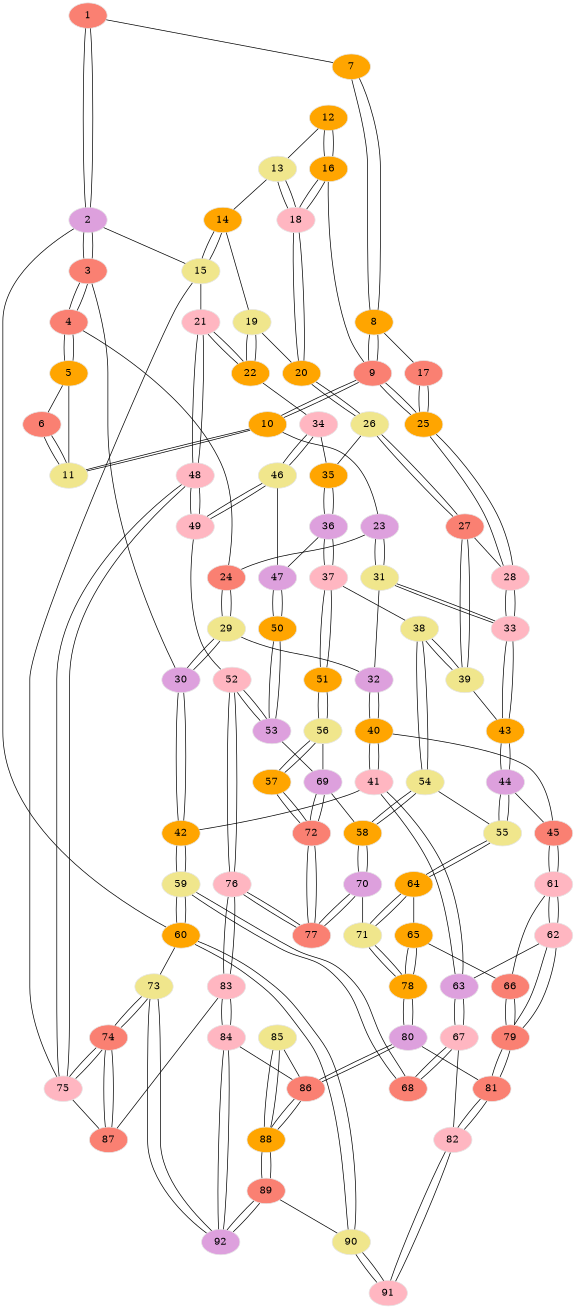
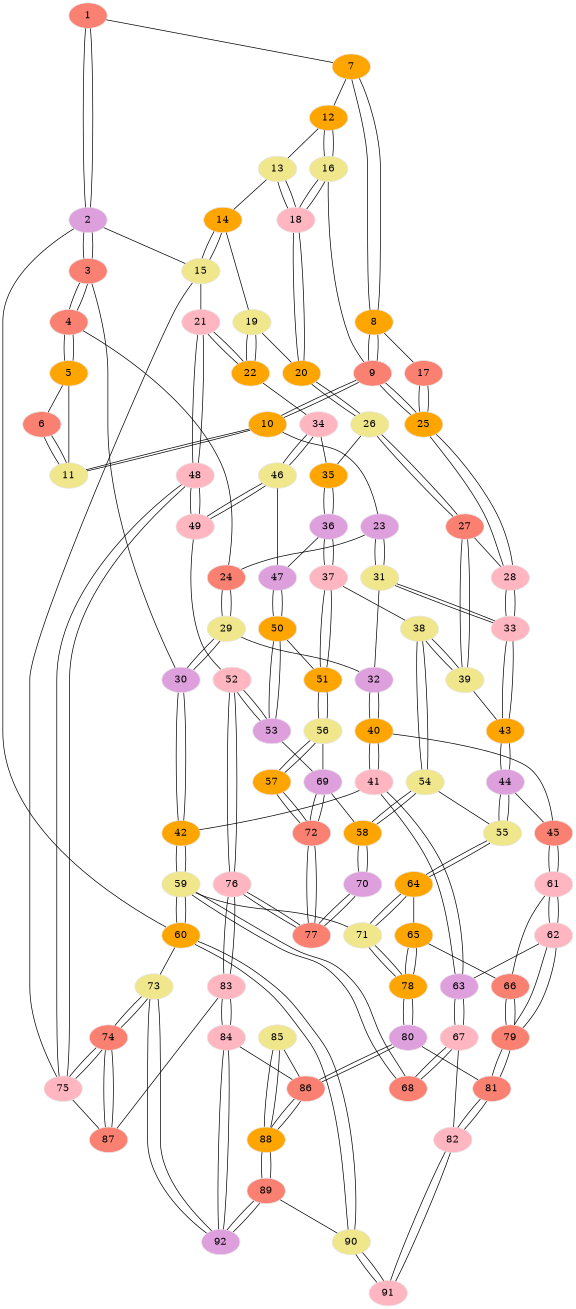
none -> (340, 92)
(329, 169) -> (329, 169)
none -> (295, 649)
(363, 910) -> (256, 908)
